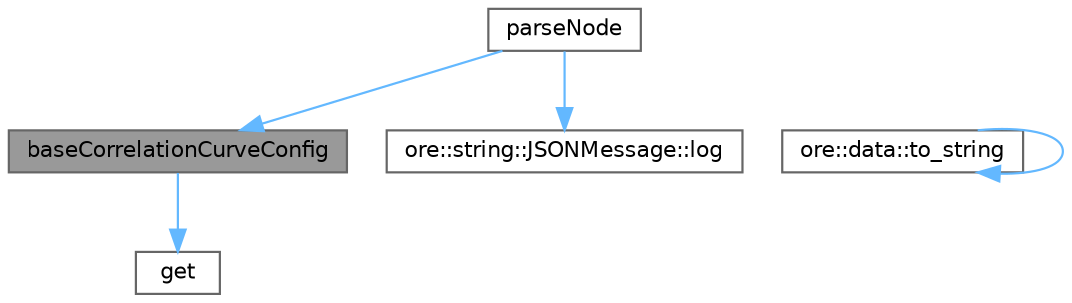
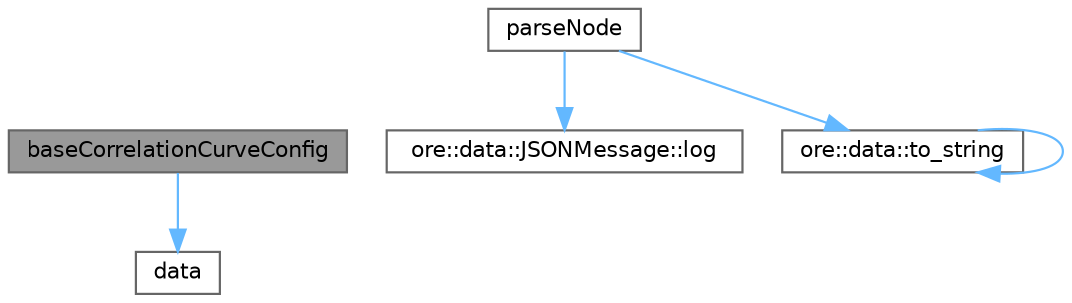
(382, 87) -> (723, 87)
(565, 151) -> (565, 151)
(178, 273) -> (178, 273)
